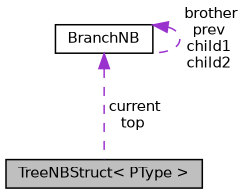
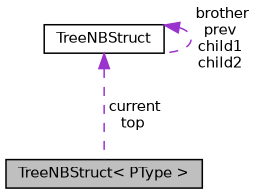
(104, 39) -> (104, 39)
